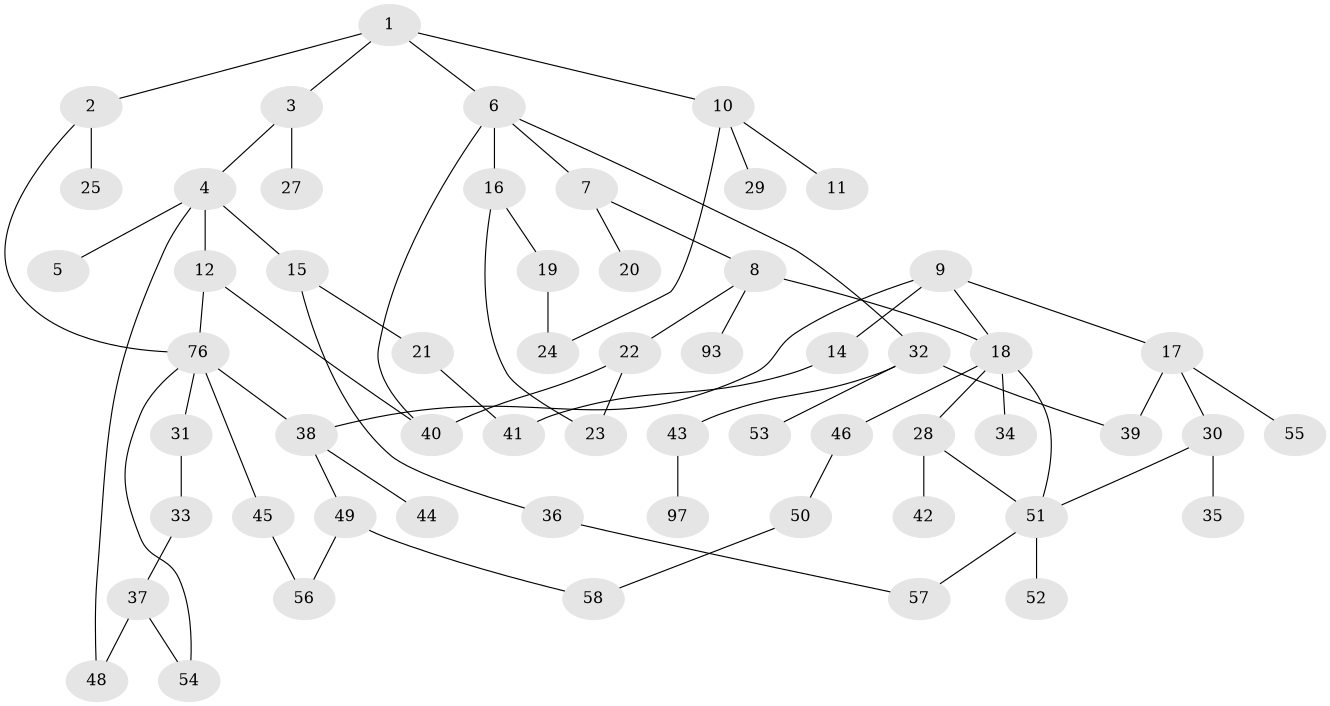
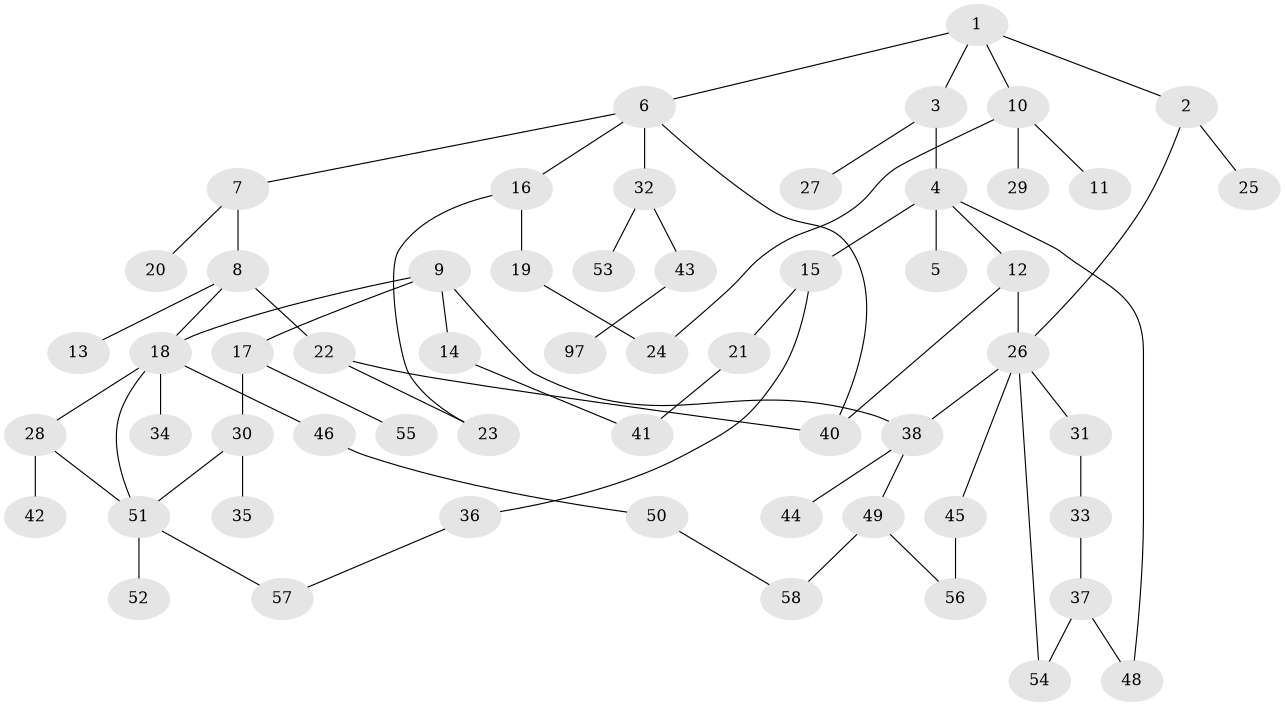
(198, 353) -> (1018, 353)
(712, 353) -> (79, 353)
(1131, 435) -> none
